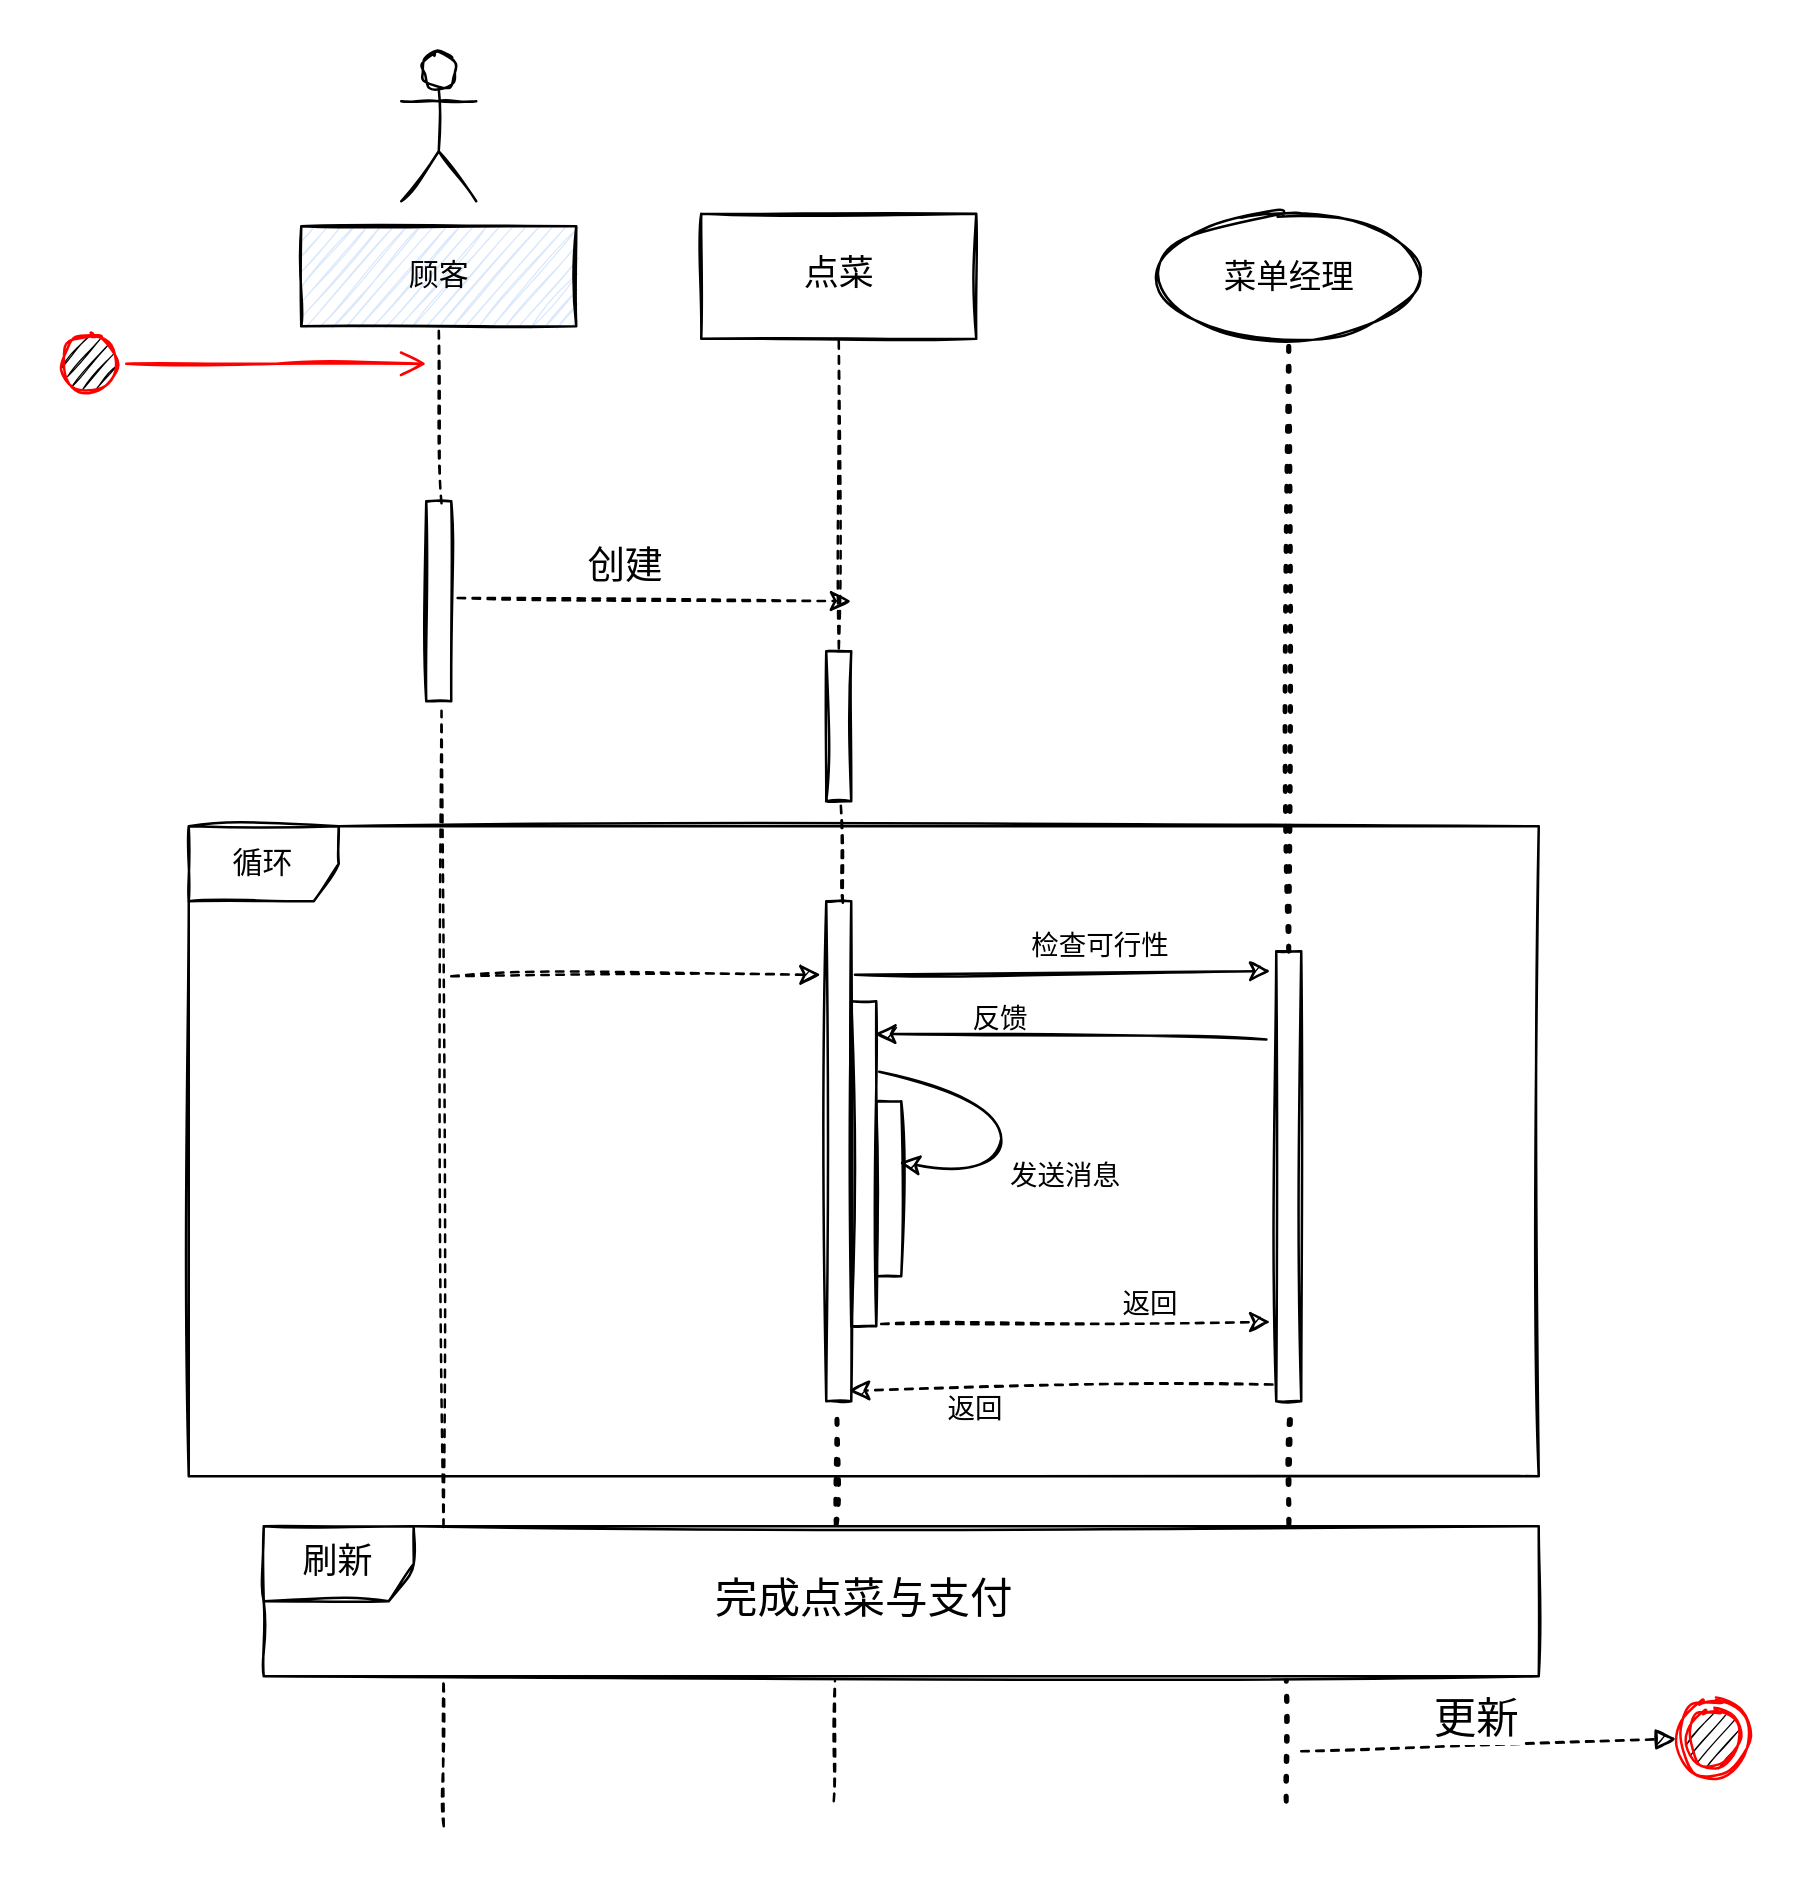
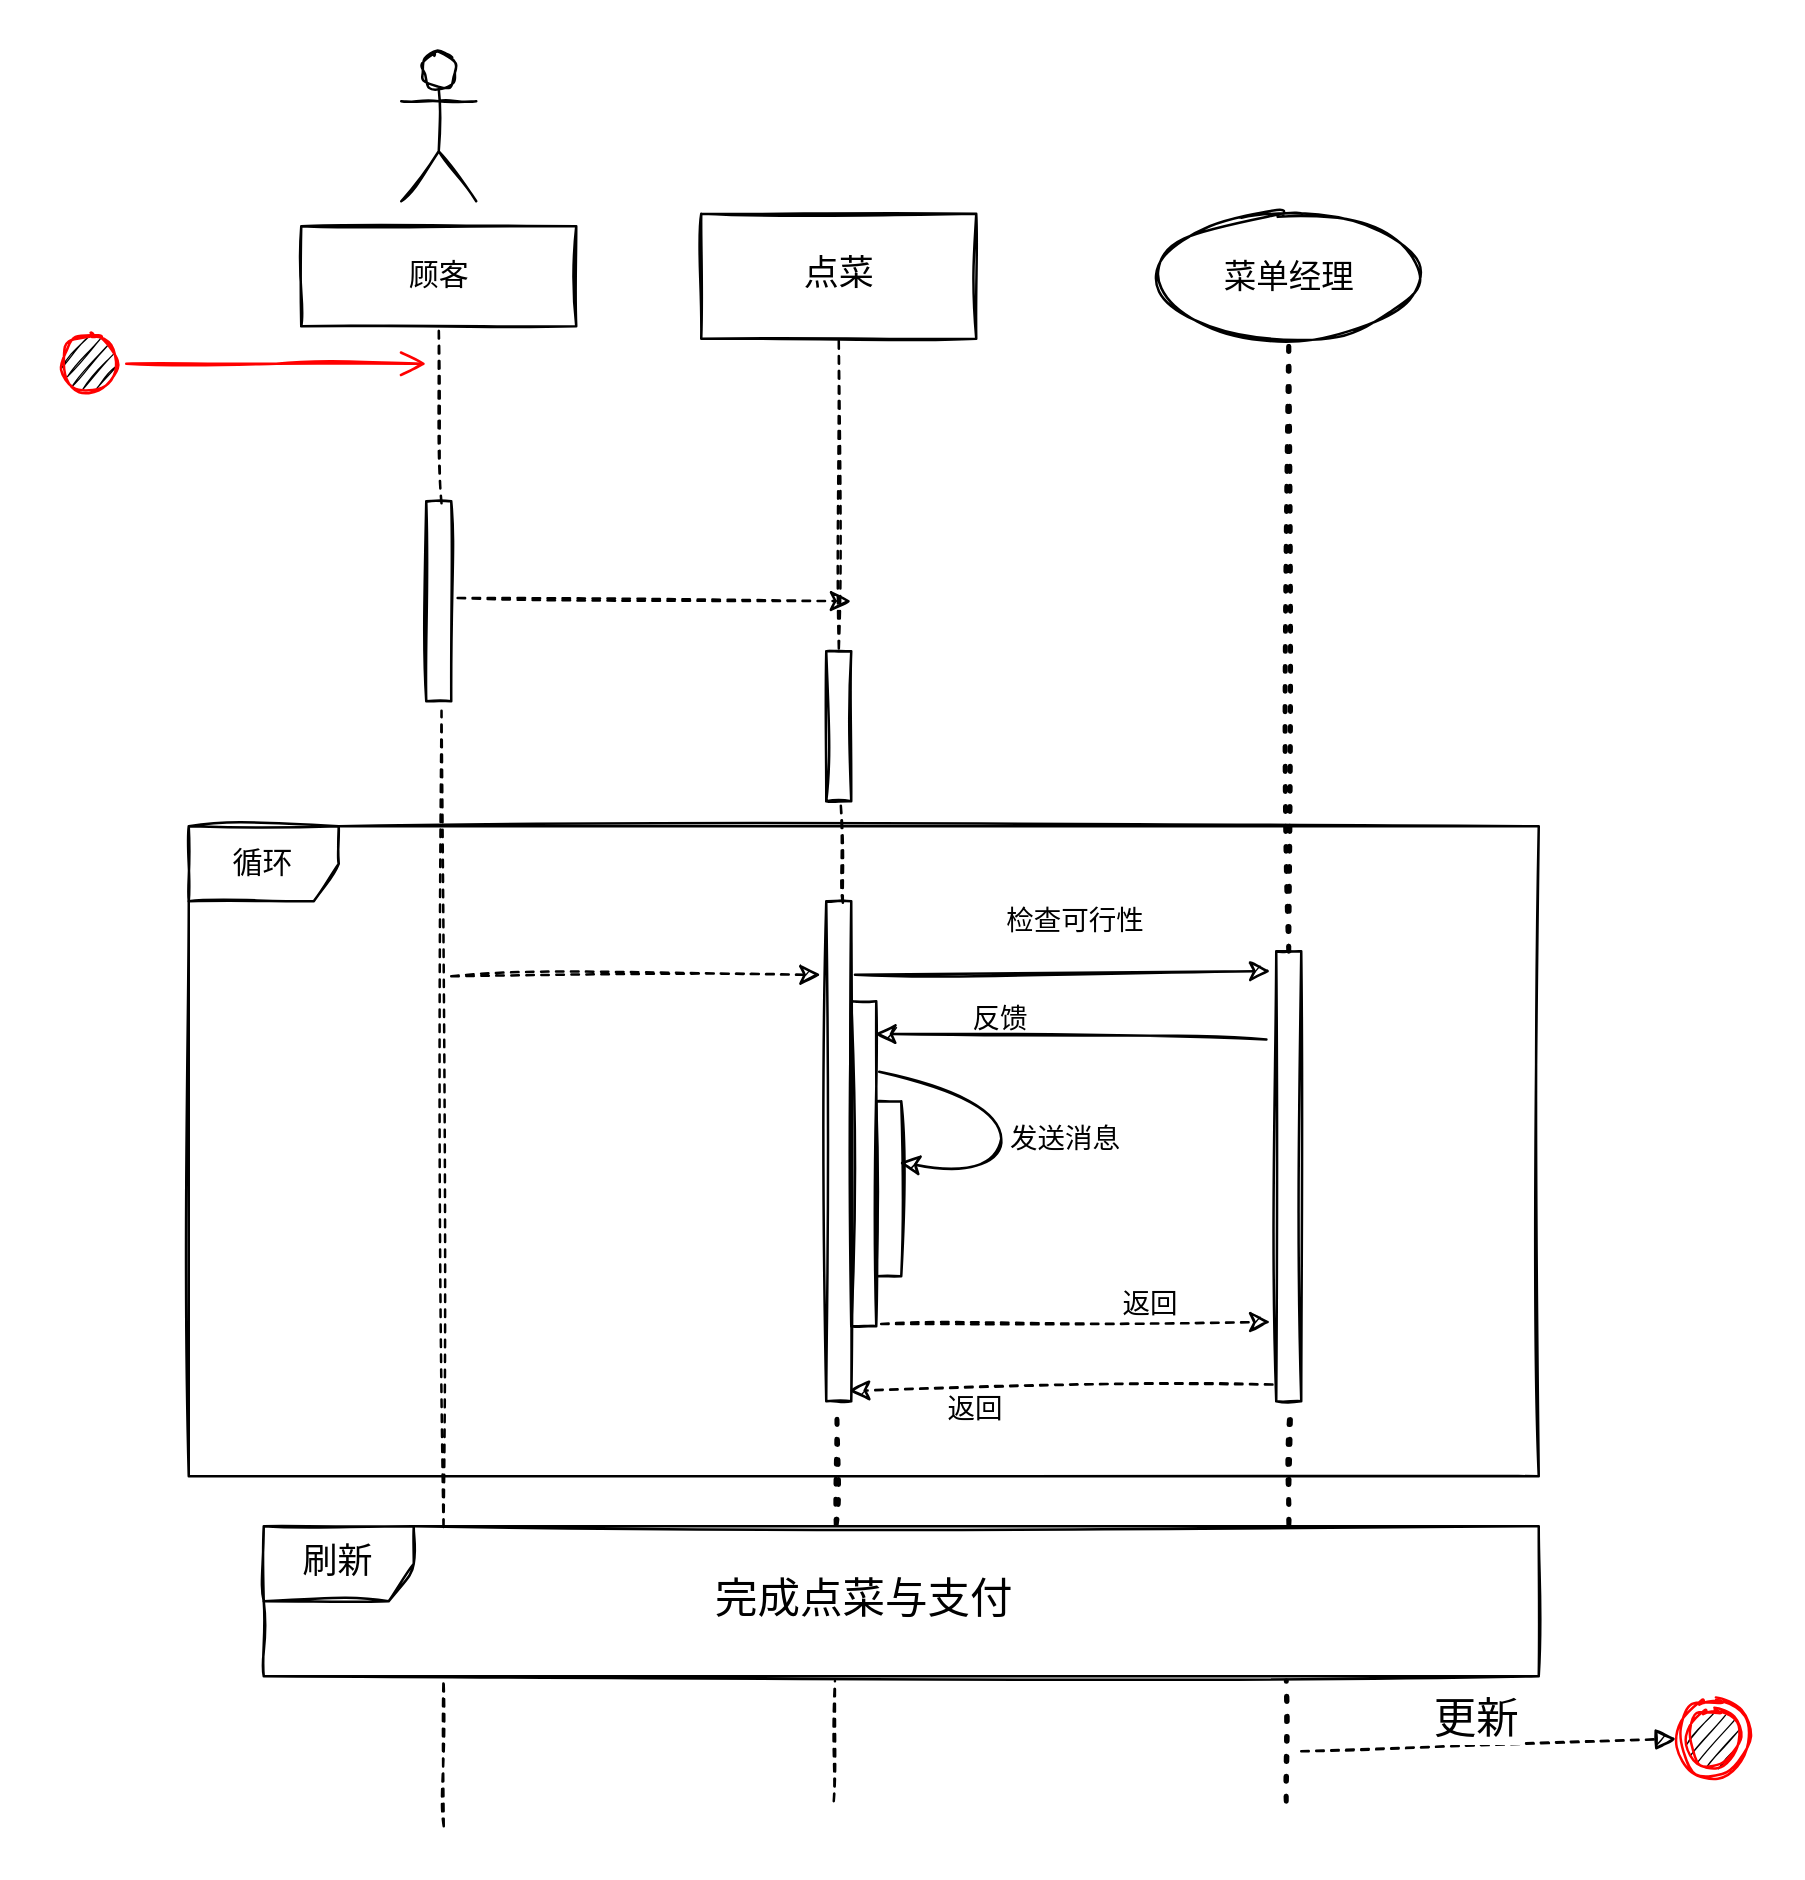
(439, 276) -> (439, 276)
(626, 564) -> none
(1101, 944) -> (1076, 919)
(1066, 1176) -> (1066, 1139)
